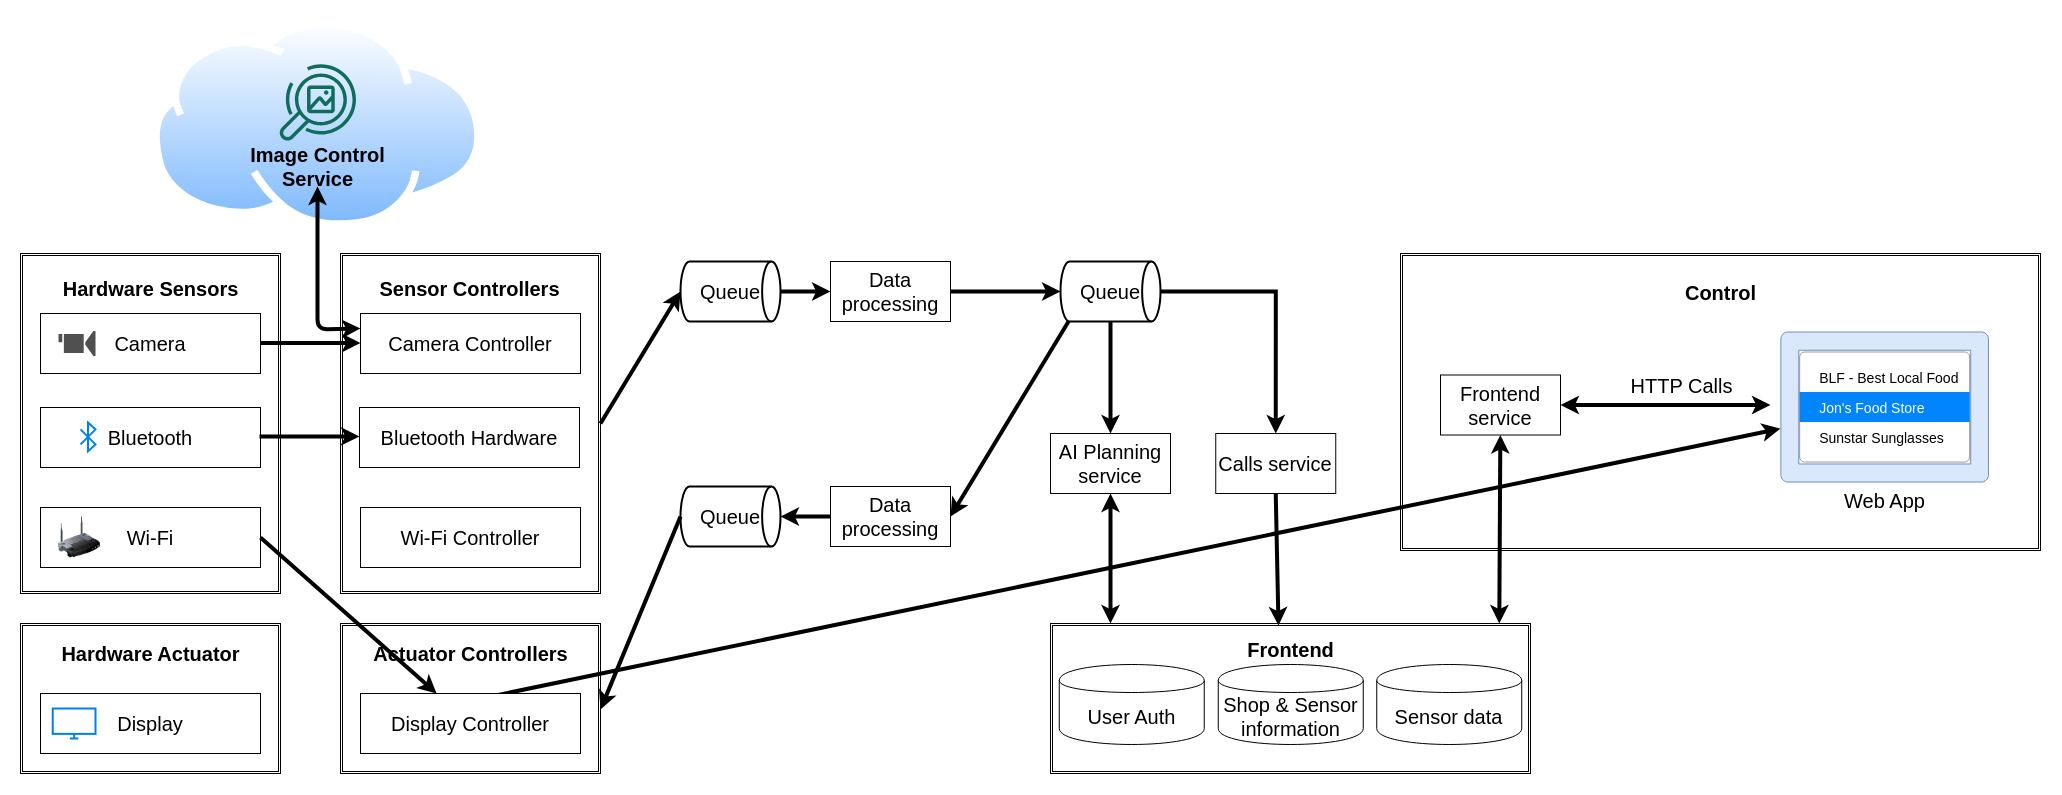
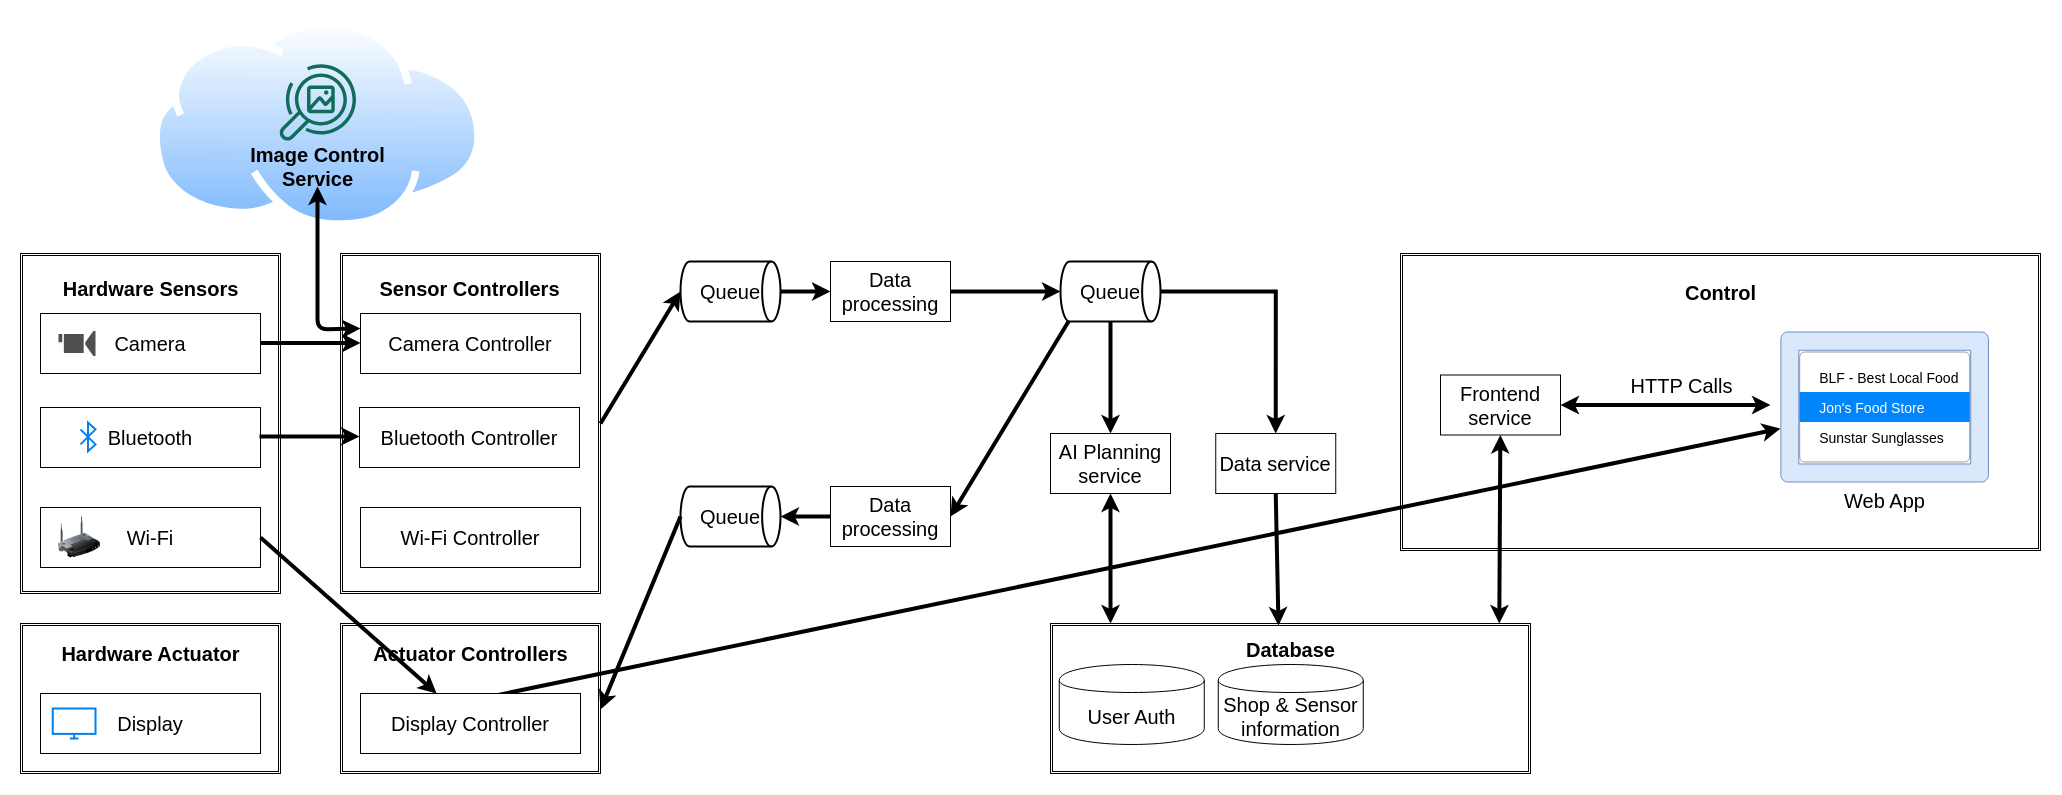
(470, 438) -> (470, 438)
(1276, 464) -> (1276, 464)
(1291, 650) -> (1291, 650)
(1449, 705) -> none
